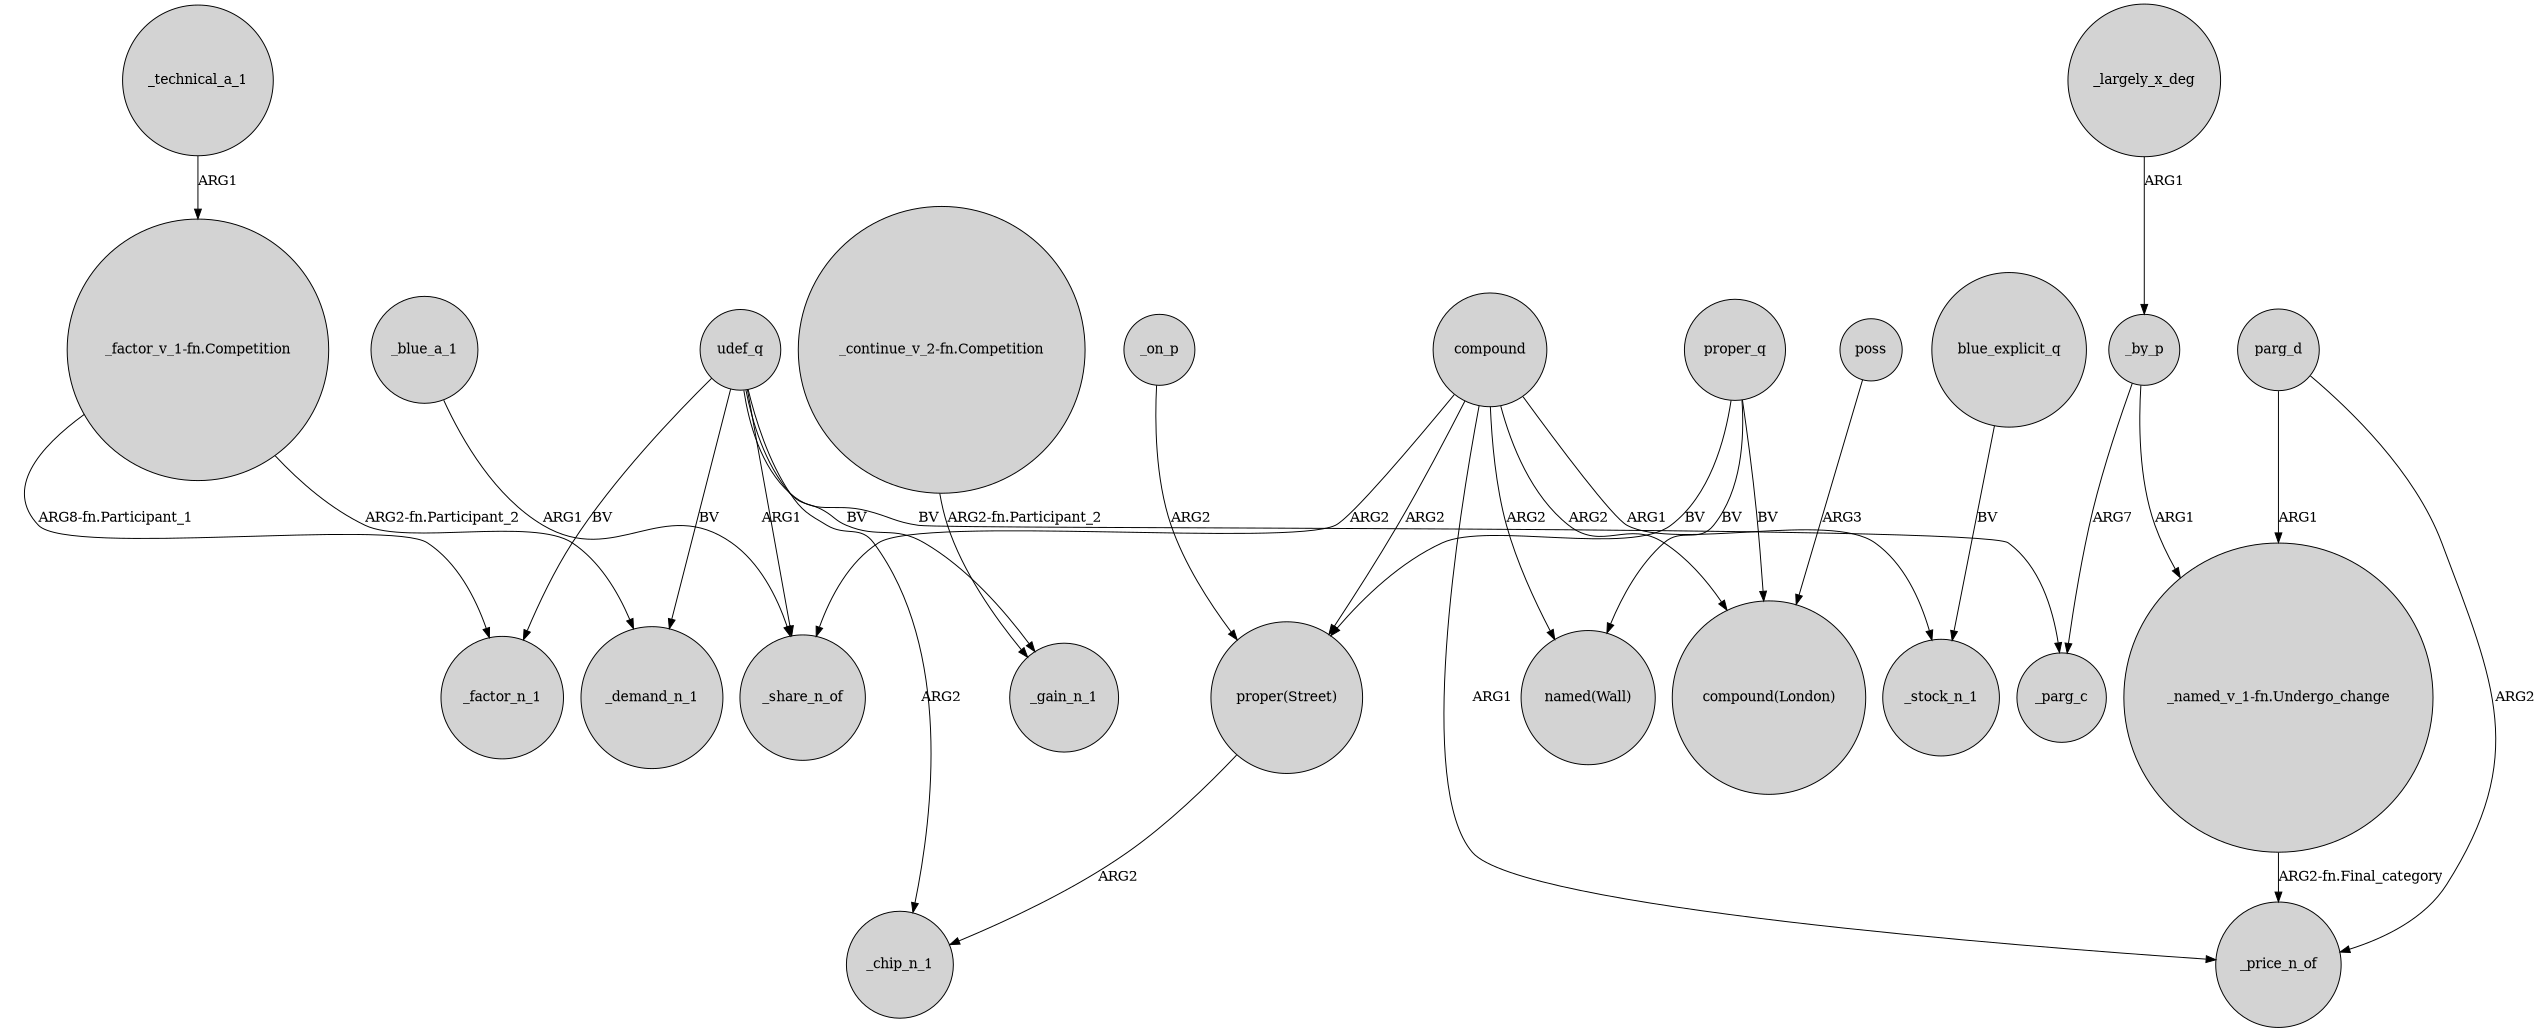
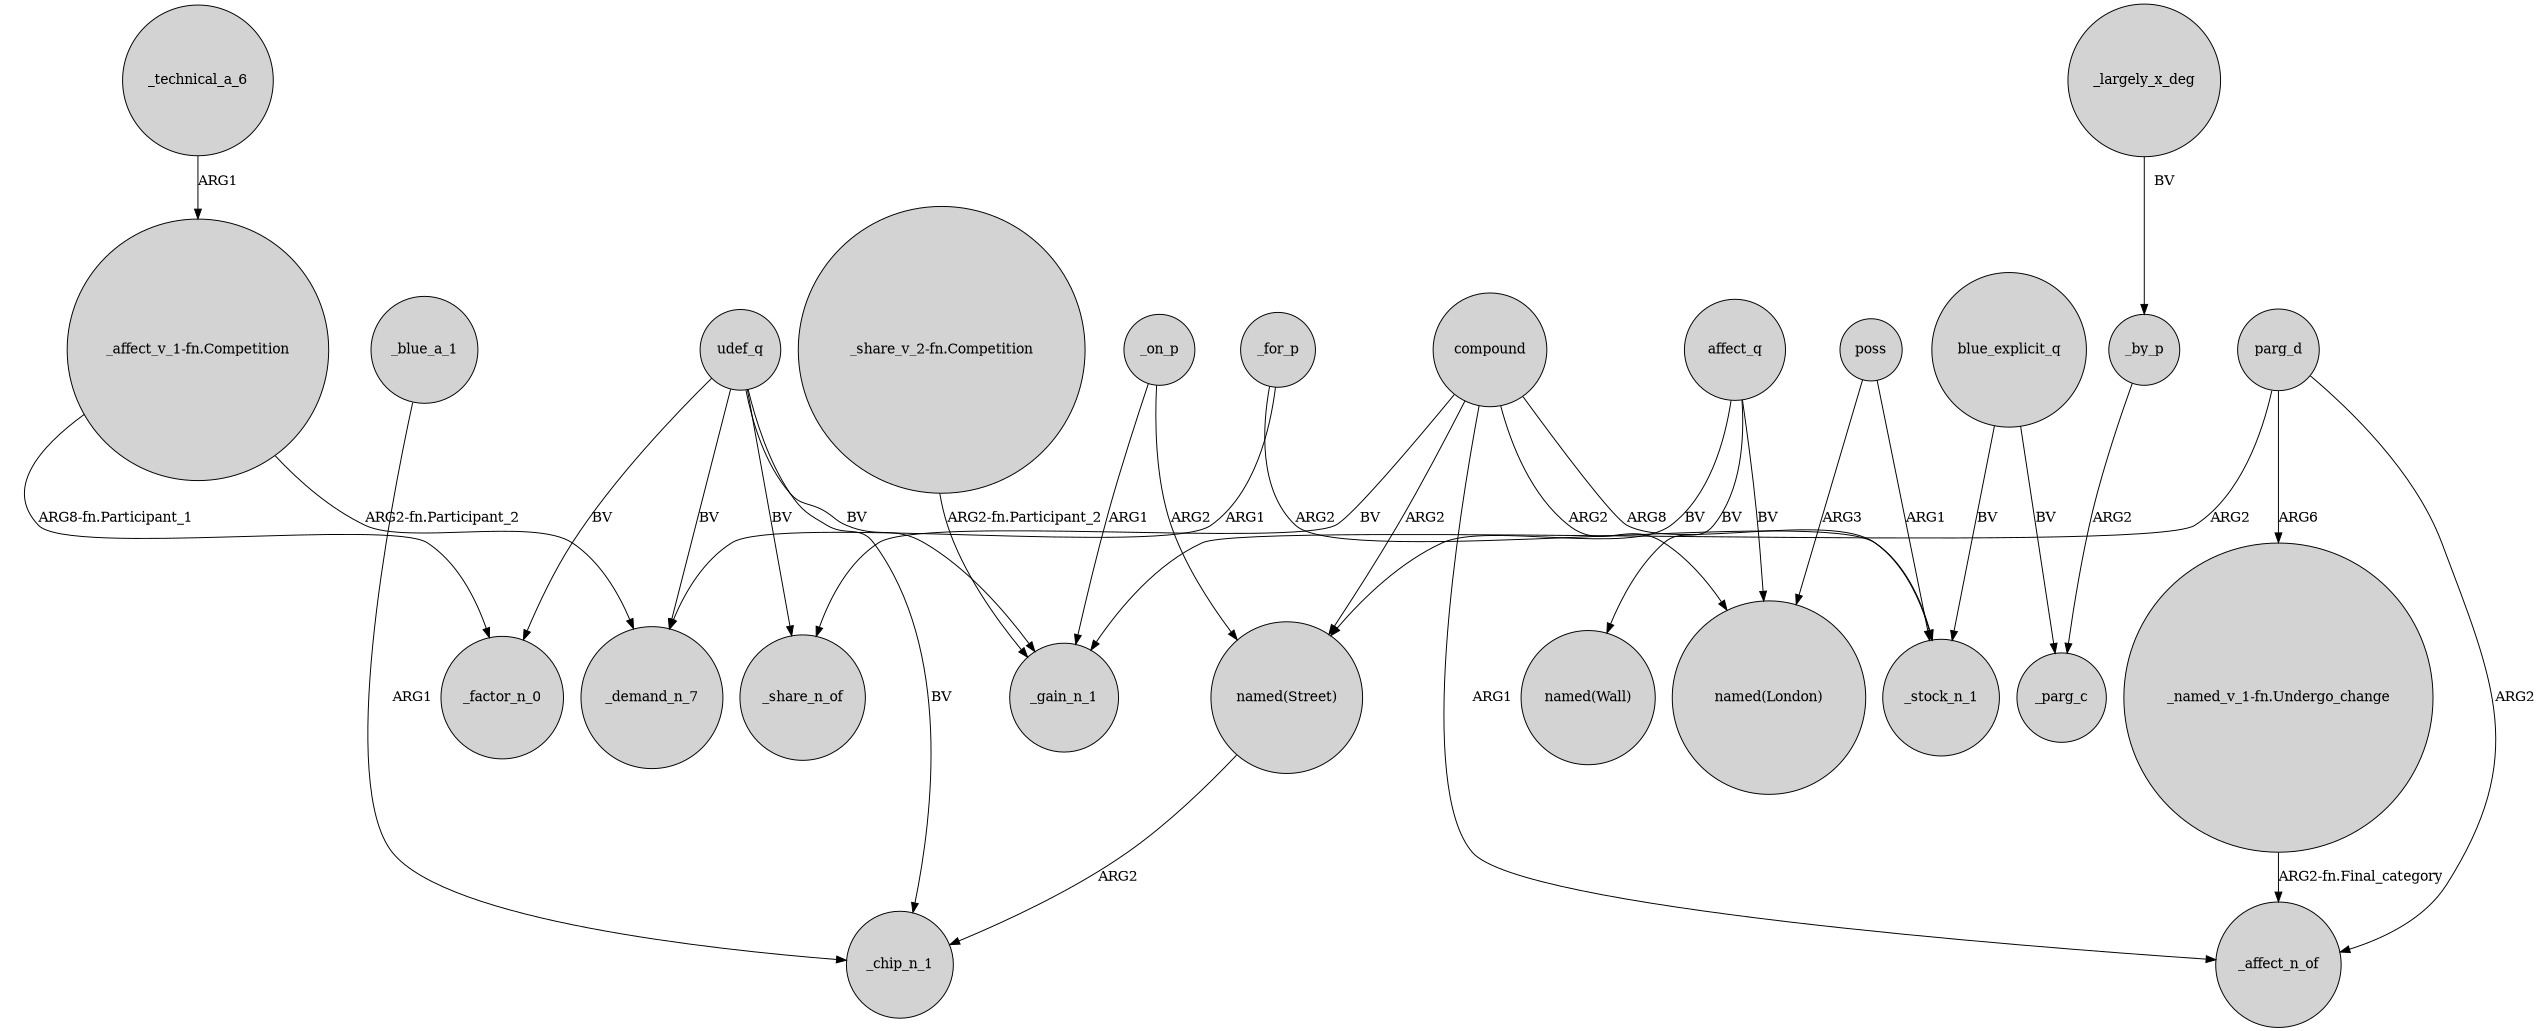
(198, 80) -> (198, 80)
(2164, 182) -> (2164, 182)
(198, 350) -> (198, 350)
(942, 350) -> (942, 350)
none -> (1278, 350)
(1735, 350) -> (1735, 350)
(2144, 480) -> none
none -> (1902, 505)
none -> (1110, 508)
(782, 518) -> (782, 518)
(1370, 518) -> (1370, 518)
(1647, 518) -> (1647, 518)
(2113, 518) -> (2113, 518)
(2298, 518) -> (2298, 518)
(1506, 523) -> none
(1360, 529) -> (2036, 529)
none -> (1770, 537)
(609, 538) -> (395, 854)
(502, 698) -> (502, 698)
(652, 698) -> (652, 698)
(941, 698) -> (941, 698)
(1287, 698) -> (1287, 698)
(1769, 698) -> (1769, 698)
(2278, 965) -> (2278, 965)
